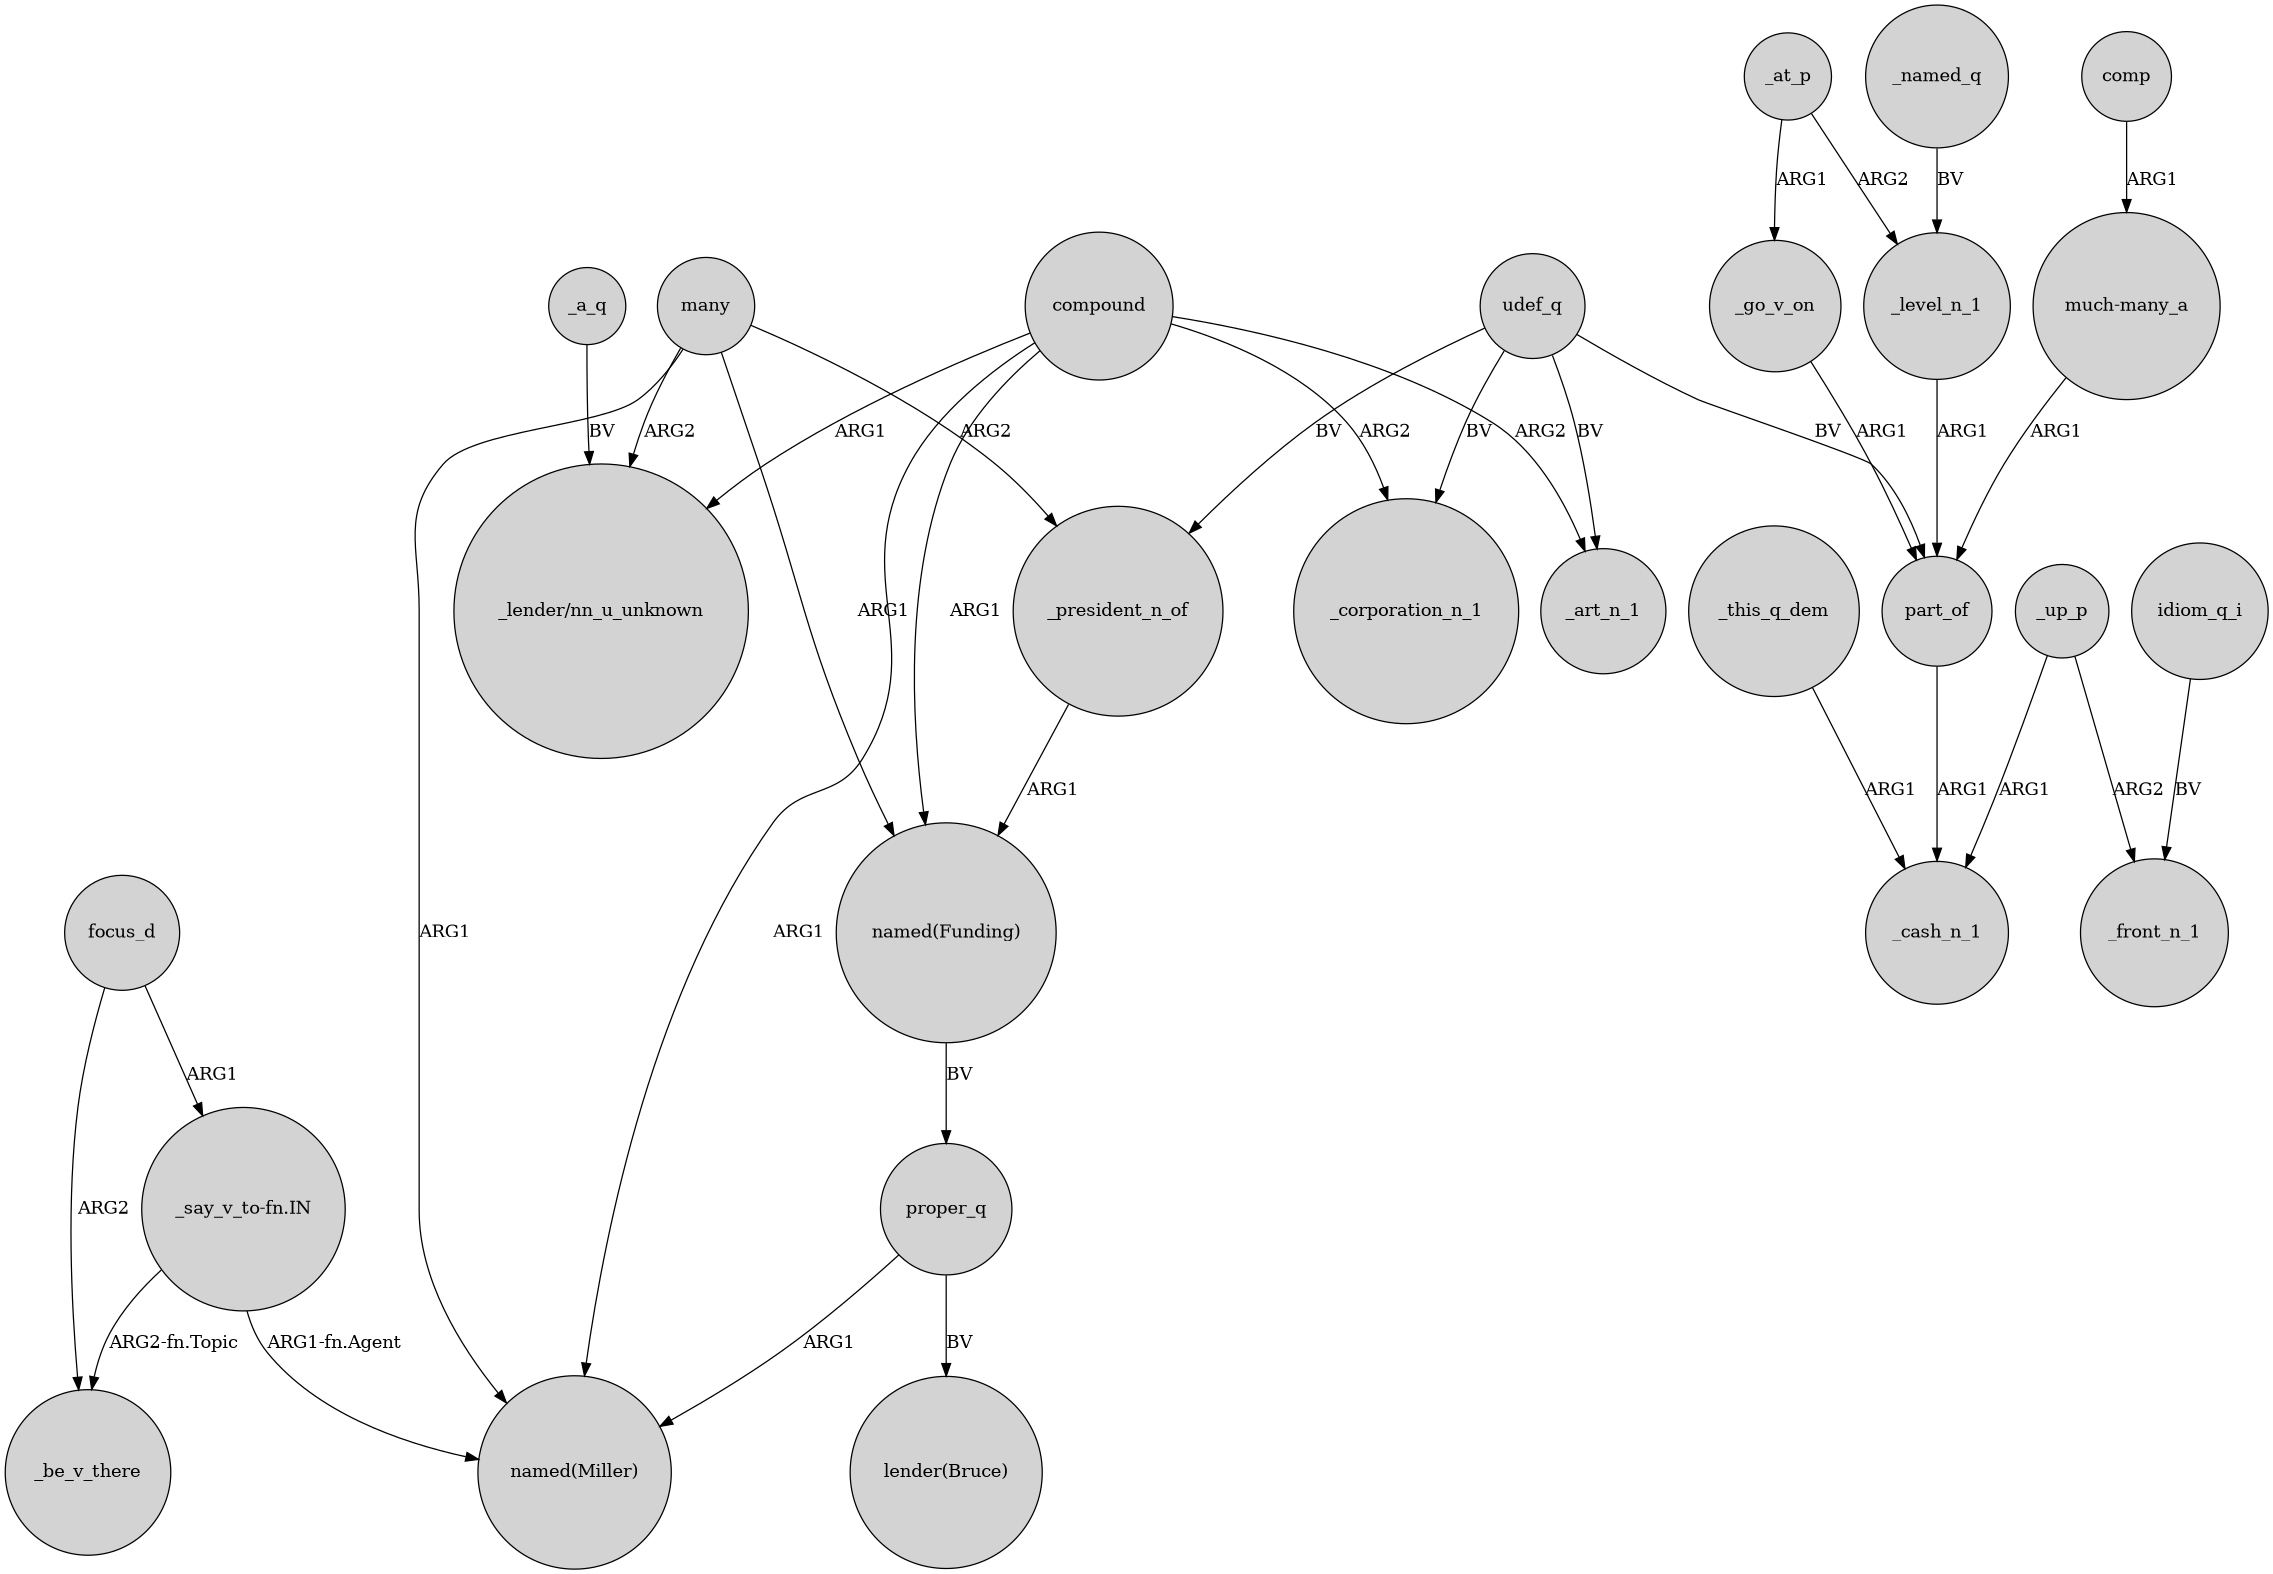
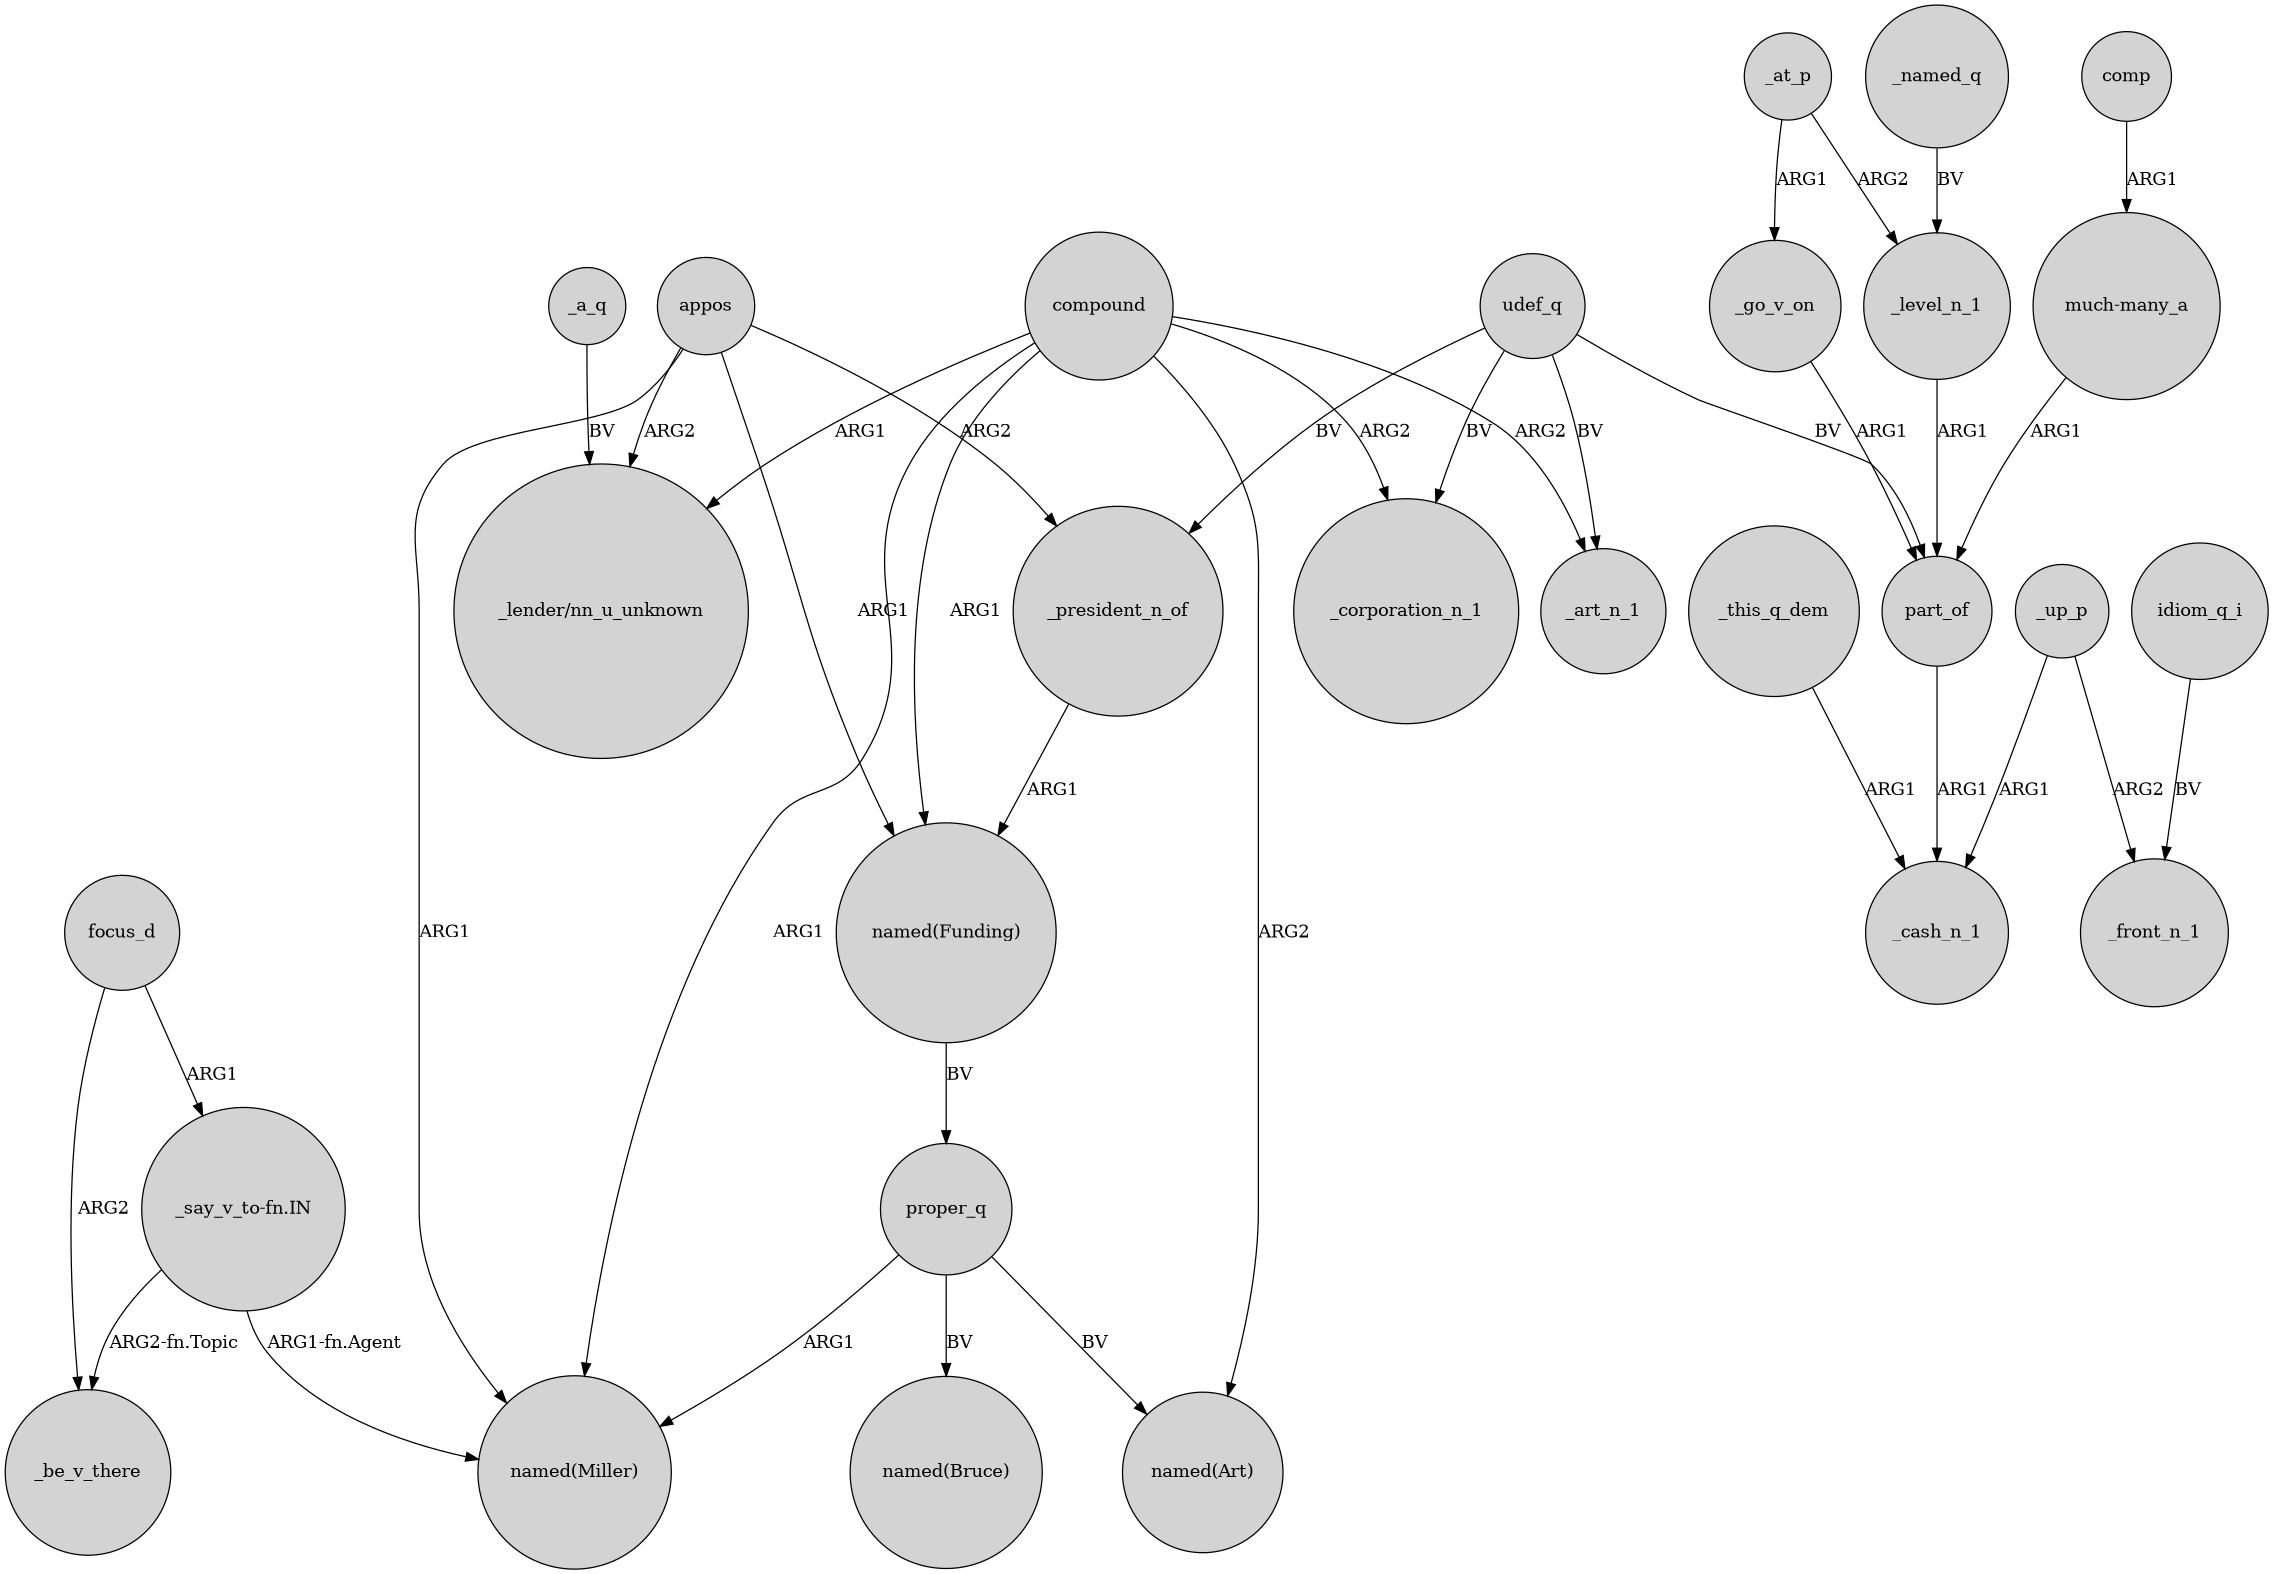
(706, 306) -> (706, 306)
(946, 1472) -> (946, 1472)
none -> (1203, 1472)
